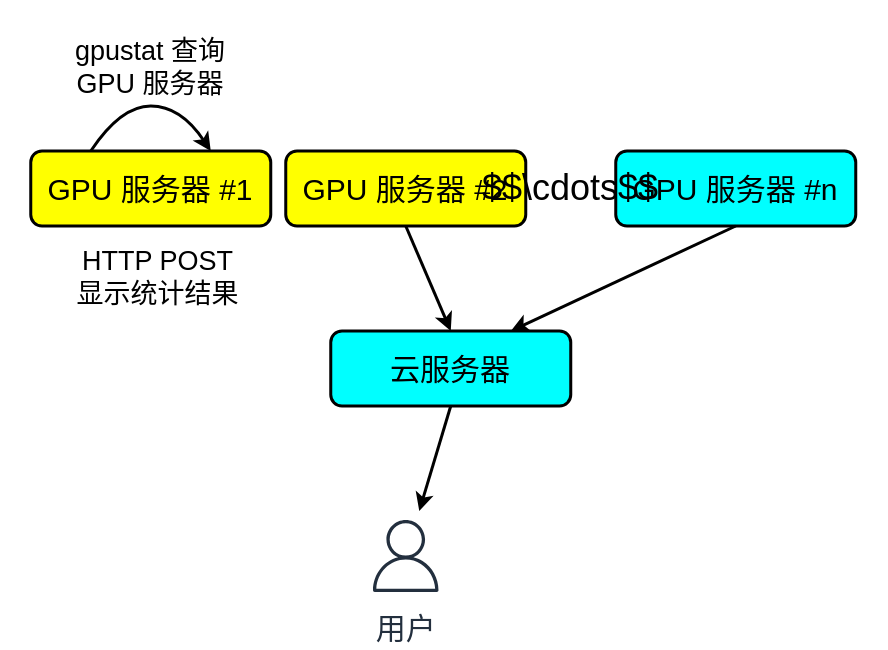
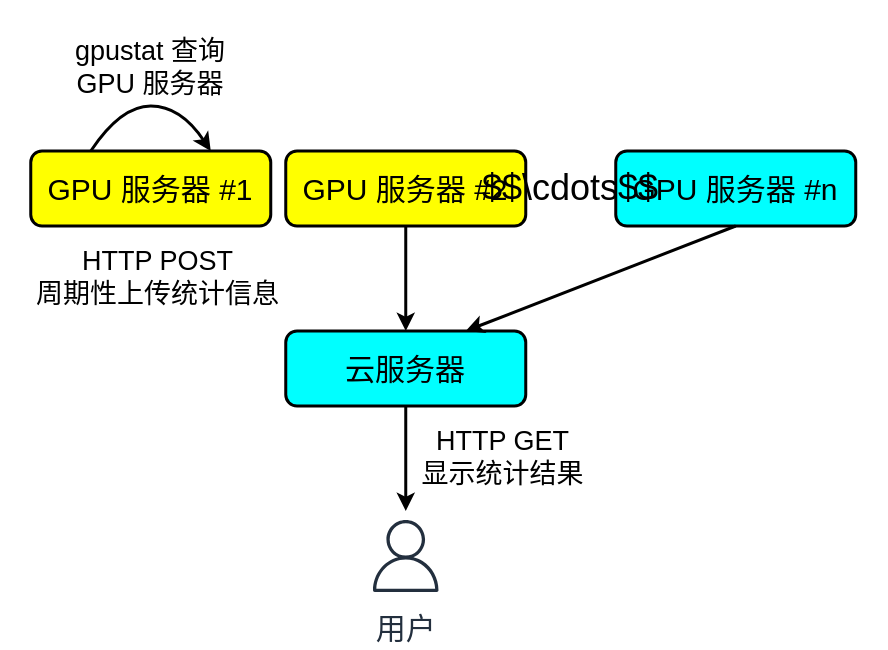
(158, 278) -> (158, 278)
(451, 368) -> (406, 368)
none -> (503, 458)
